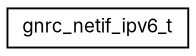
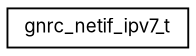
(98, 28) -> (98, 28)
